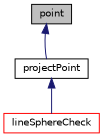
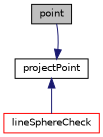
(45, 46) -> (58, 37)
